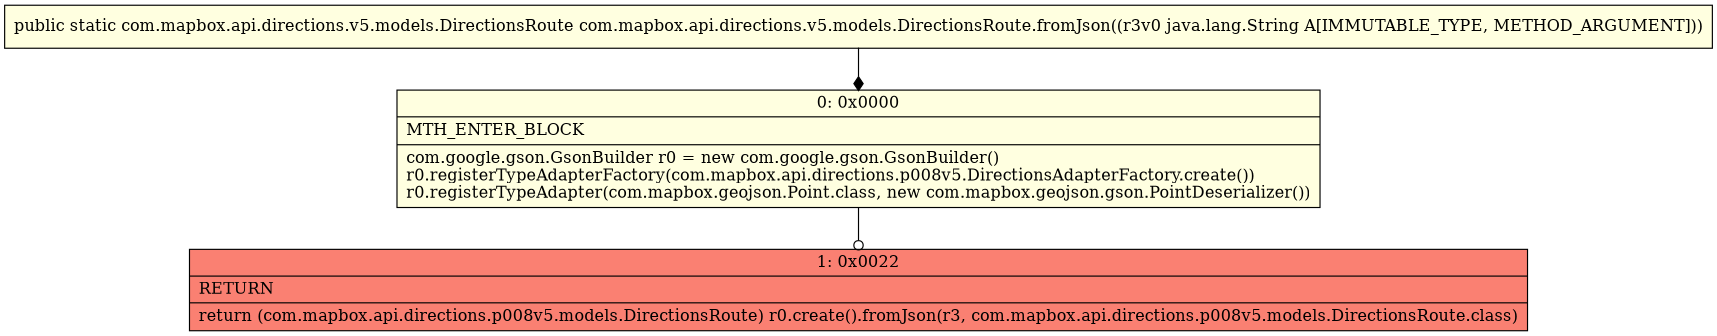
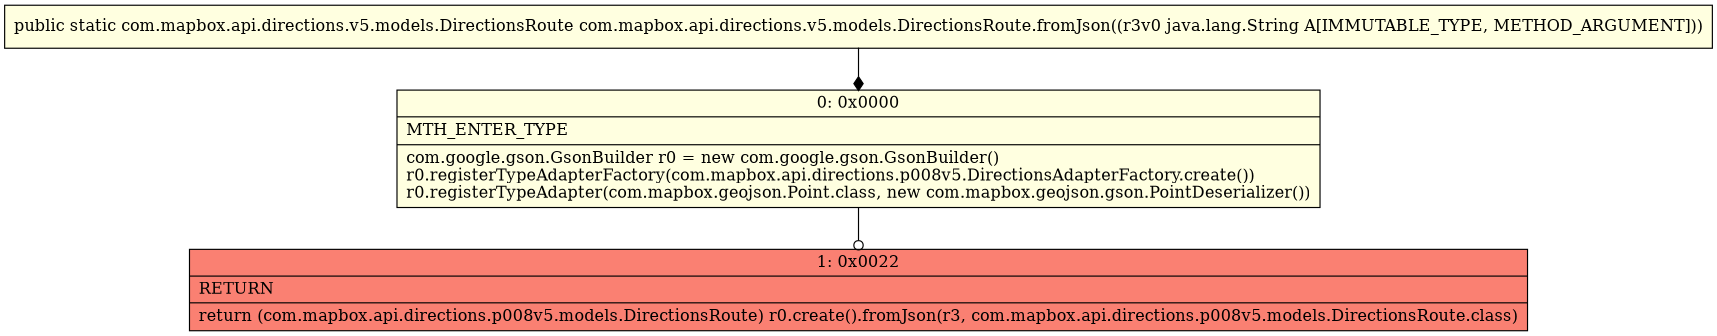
(496, 130) -> (488, 130)
